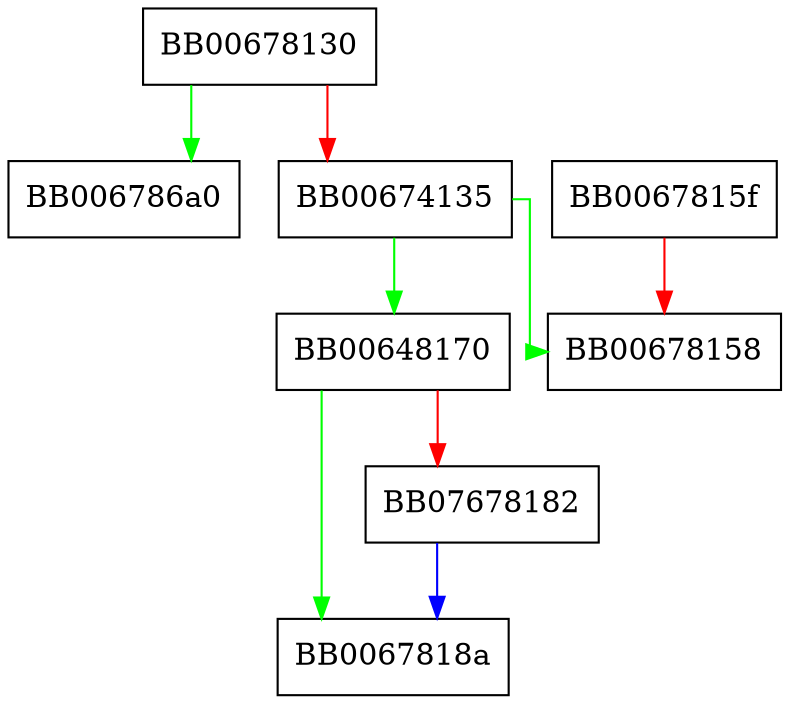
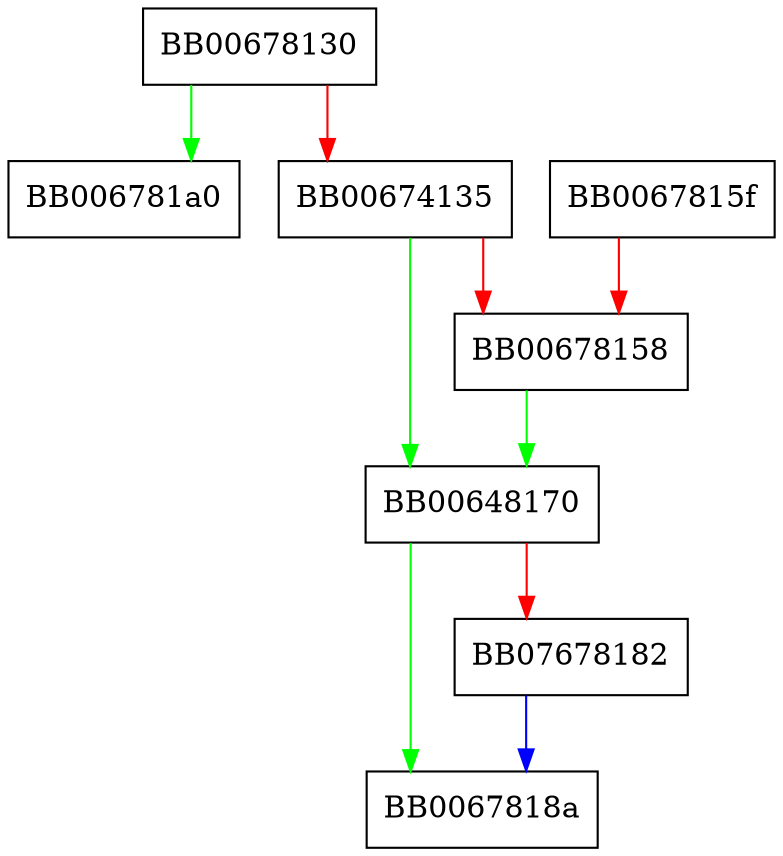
(124, 199) -> (124, 199)
(530, 268) -> (483, 265)
none -> (527, 417)
